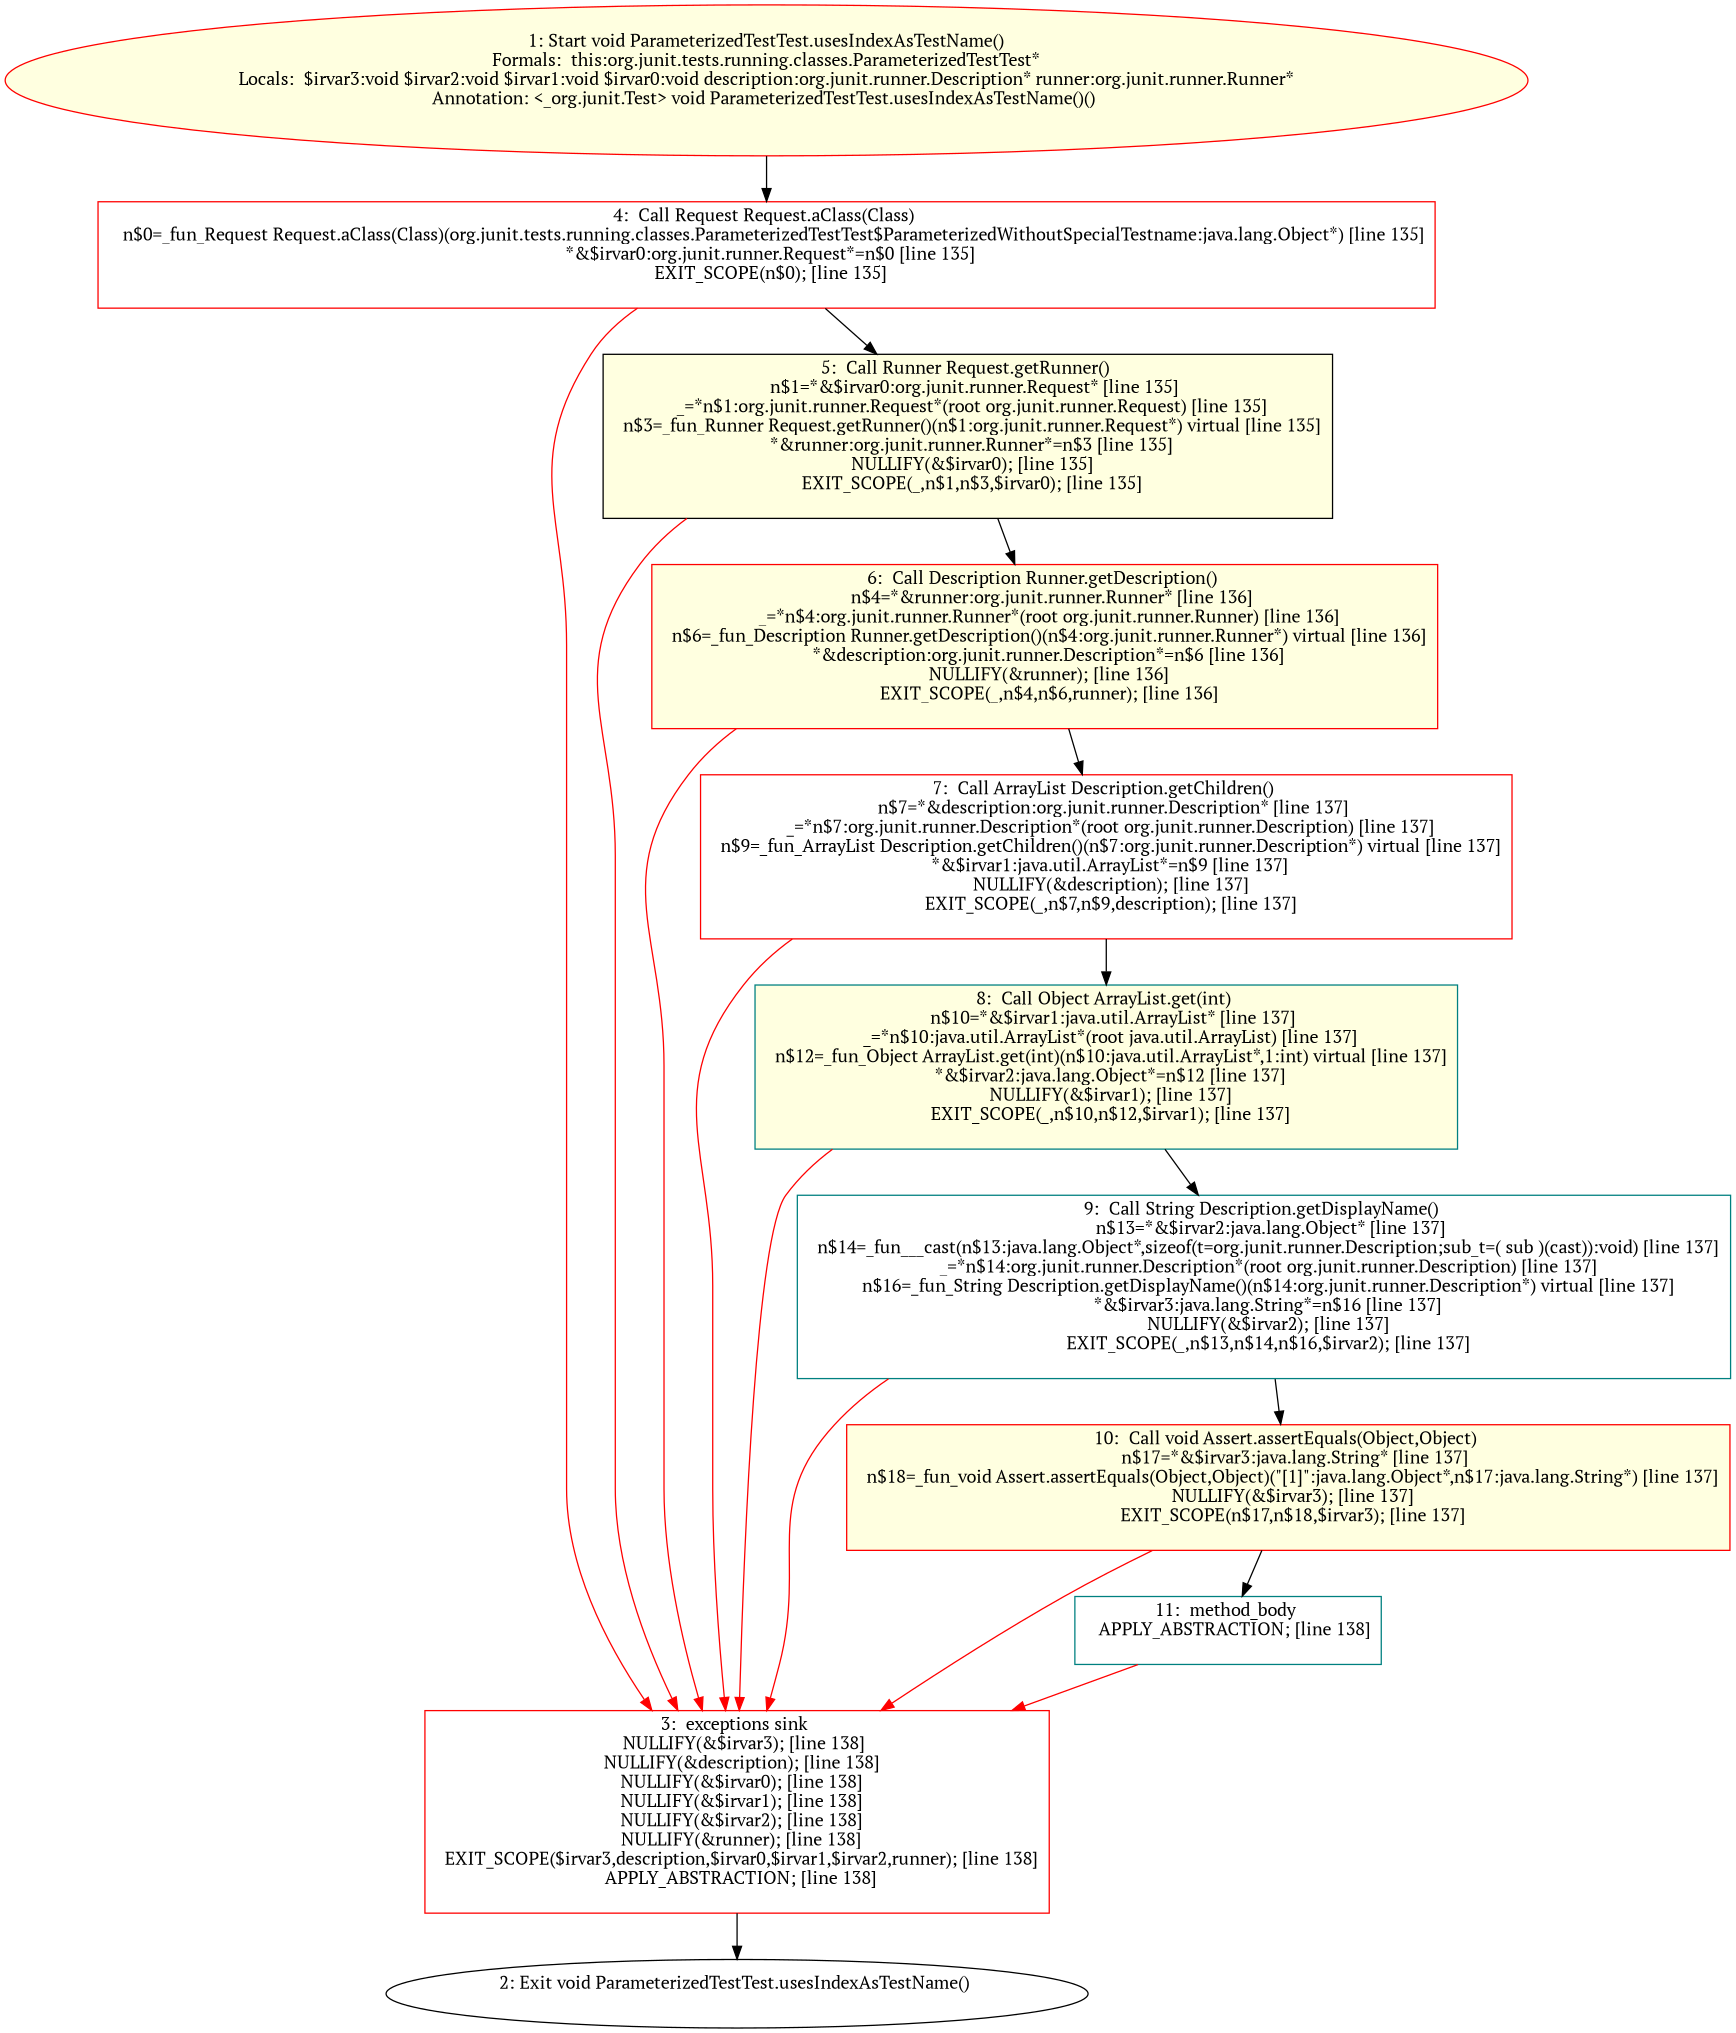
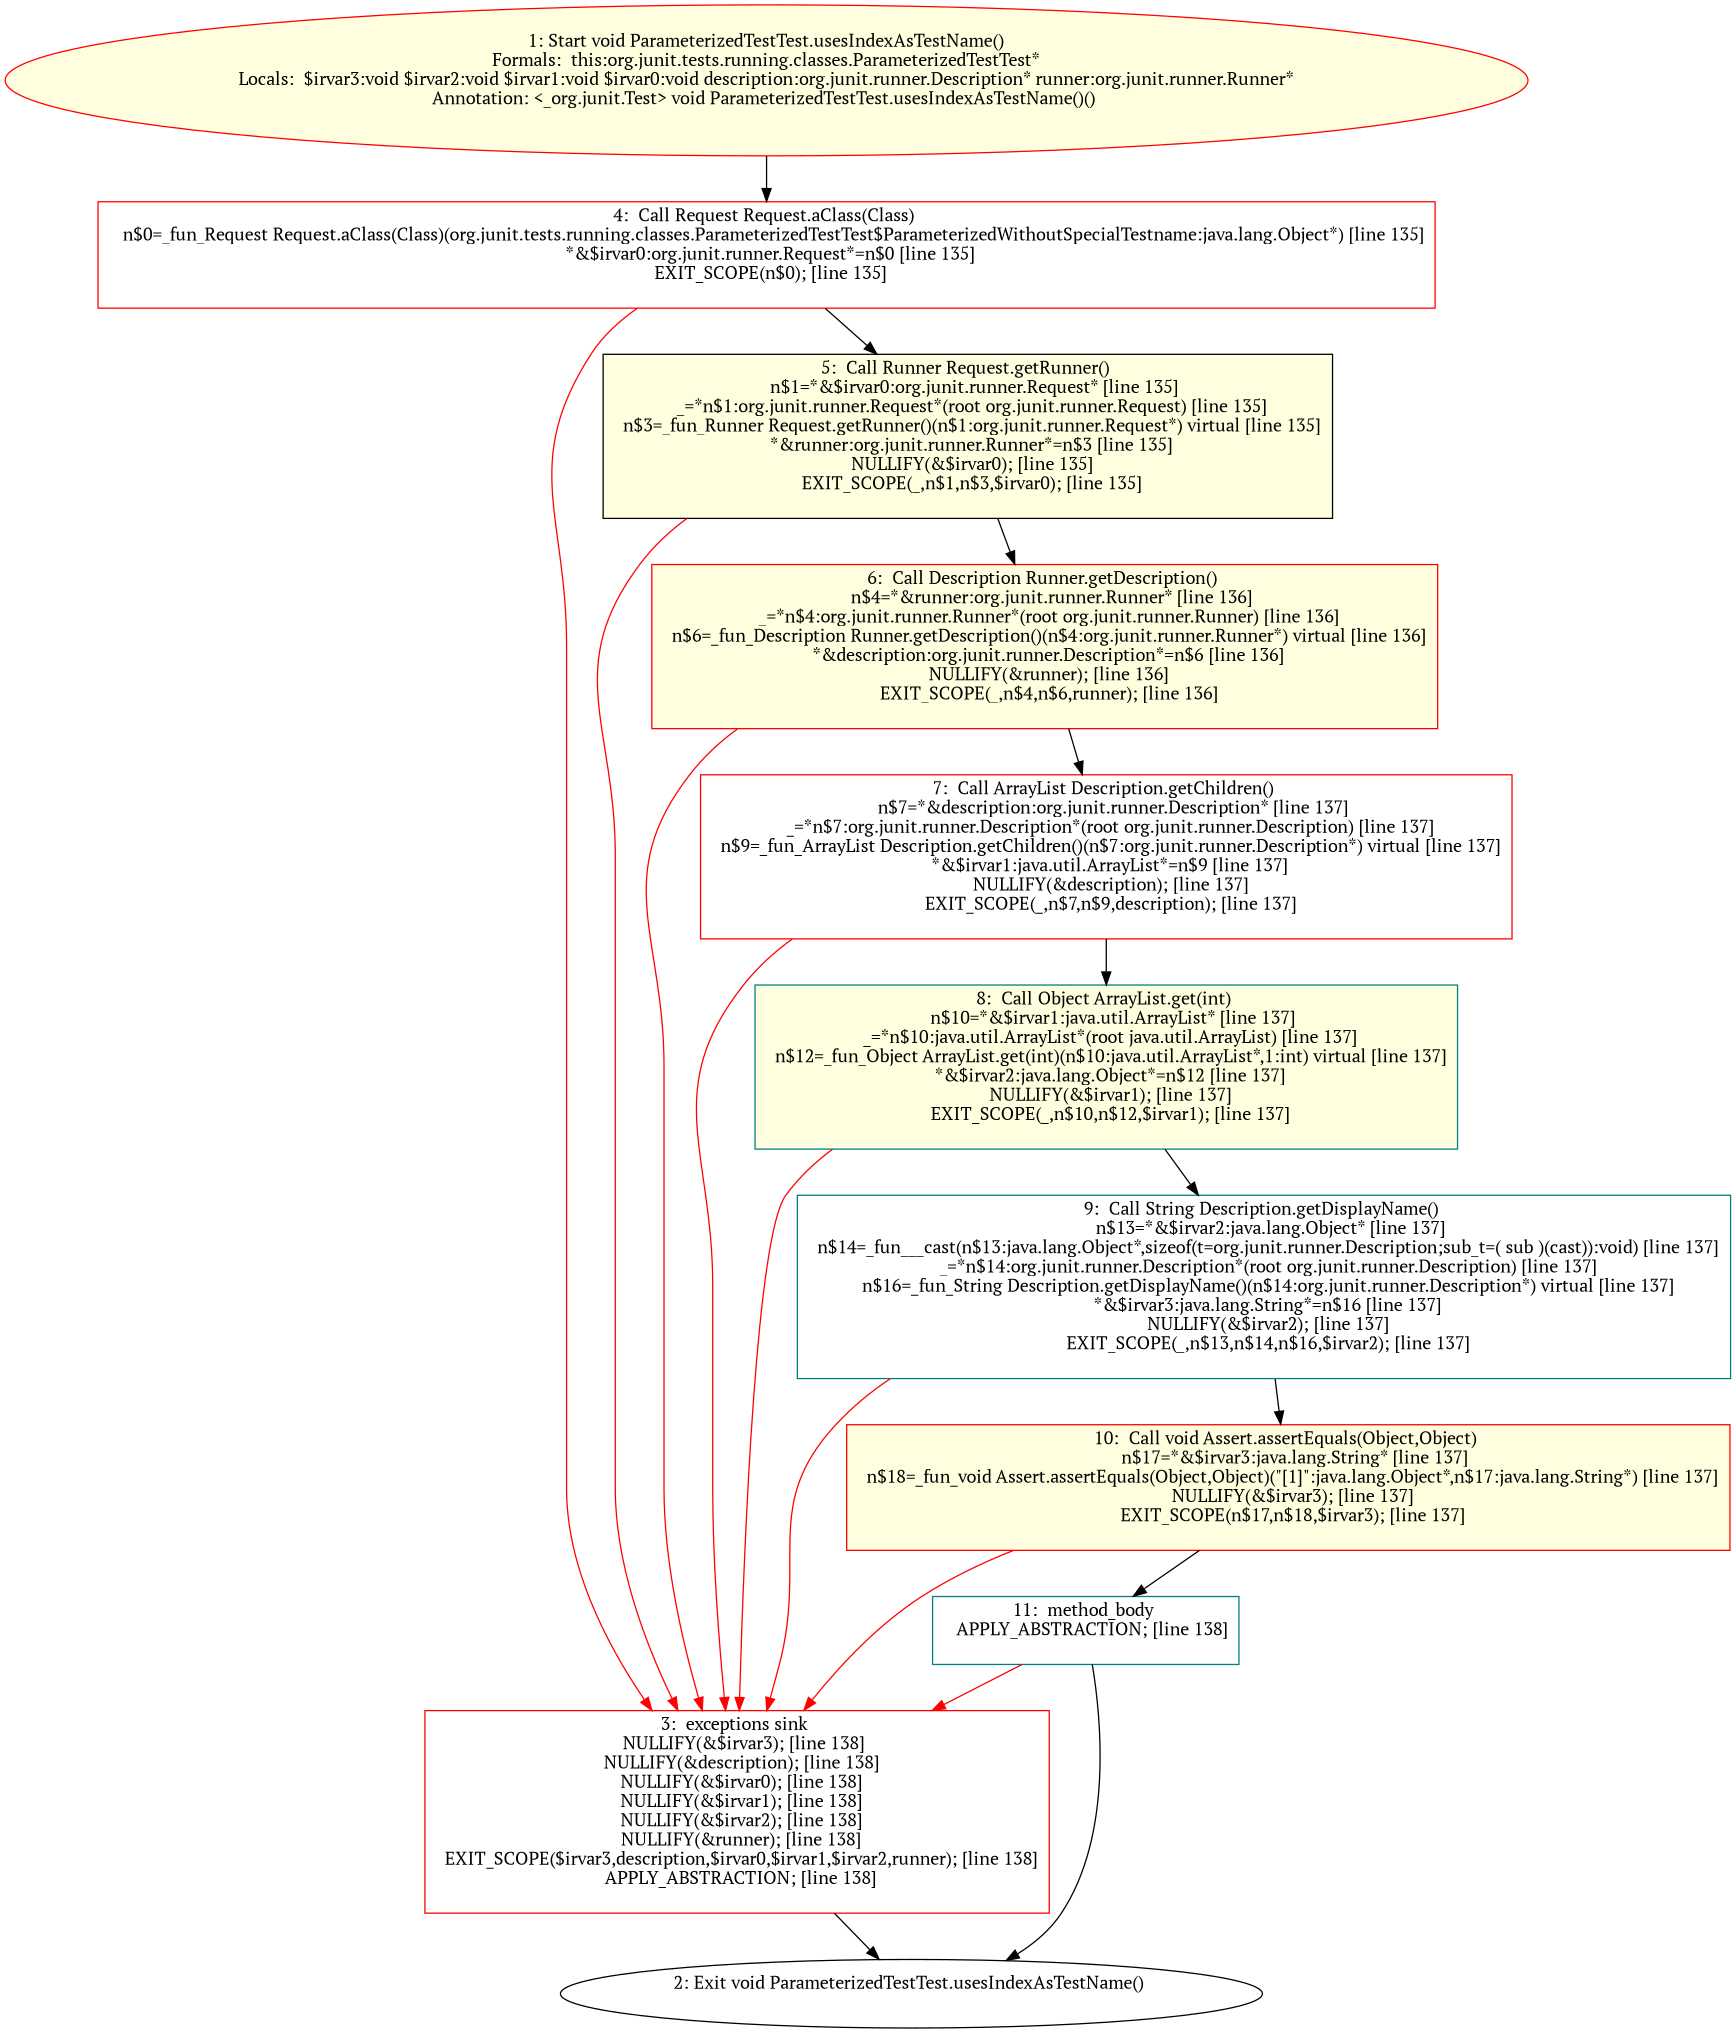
none -> (1095, 1822)
